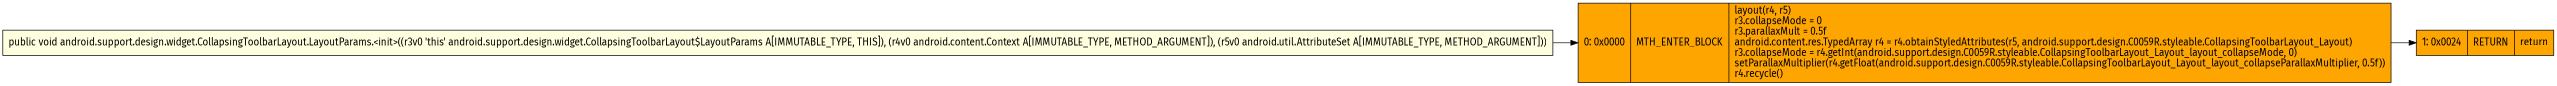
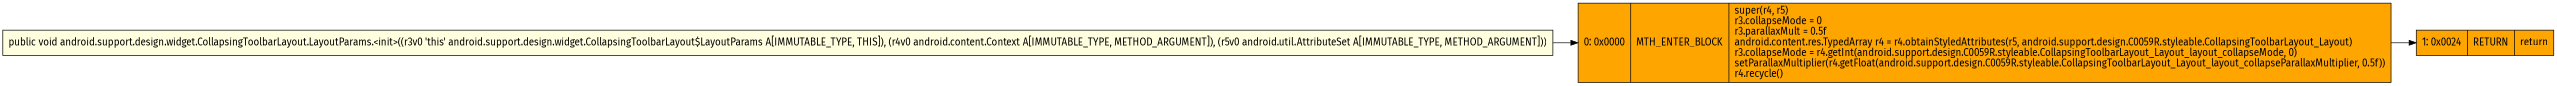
(1763, 11) -> (1762, 11)
